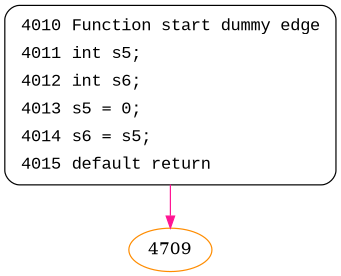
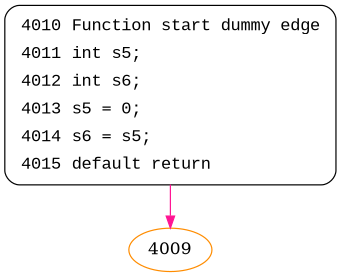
(170, 250) -> (170, 250)
